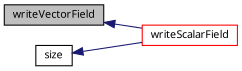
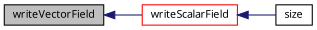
(113, 47) -> (262, 15)
